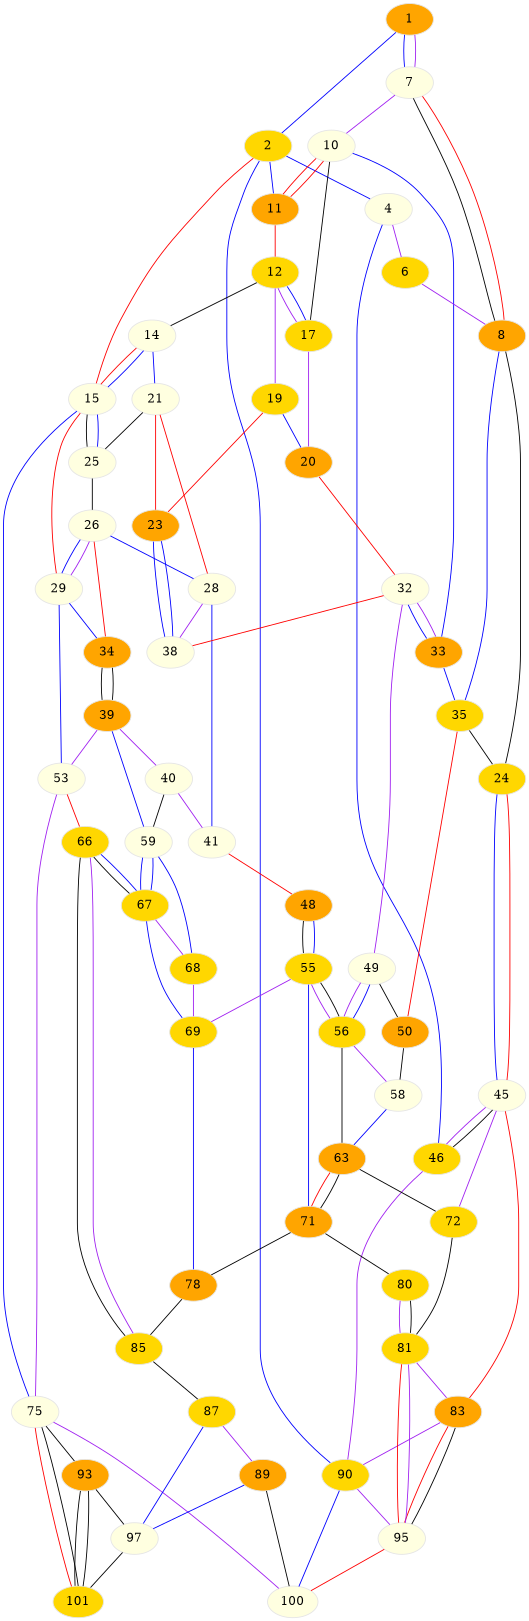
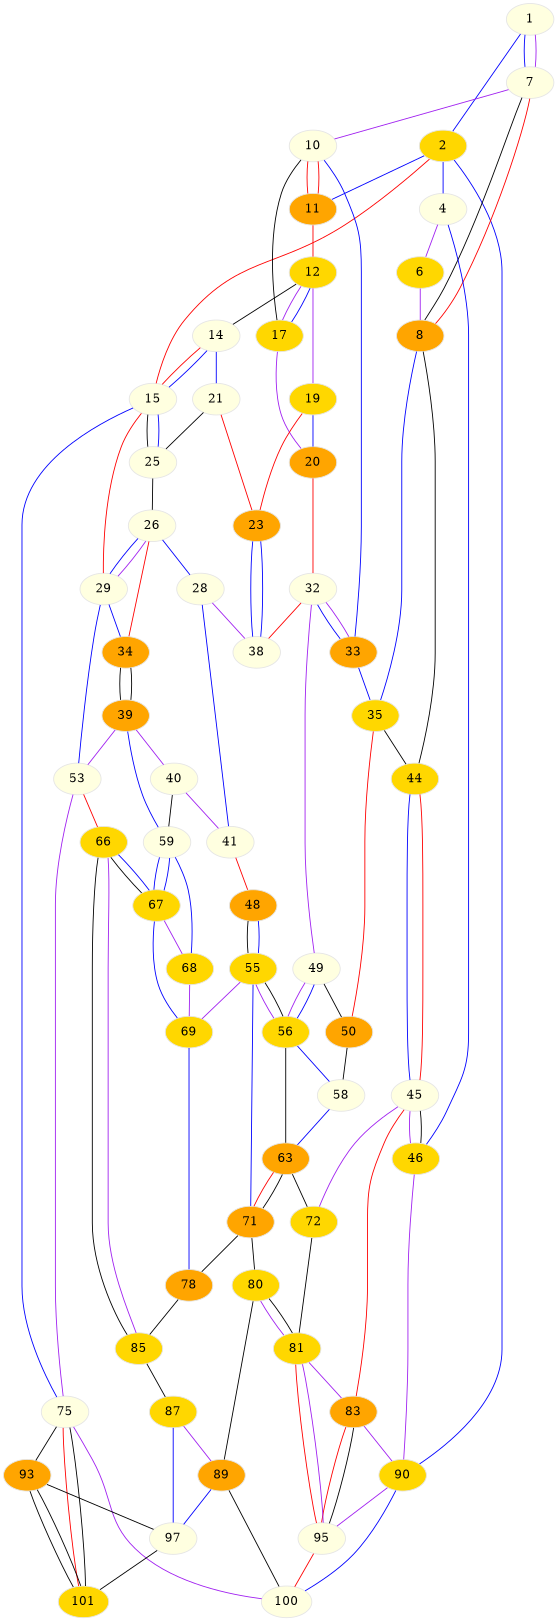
(410, 19) -> (530, 19)
(181, 486) -> none
(502, 779) -> (415, 779)
(370, 1064) -> (313, 1064)
none -> (239, 1380)
